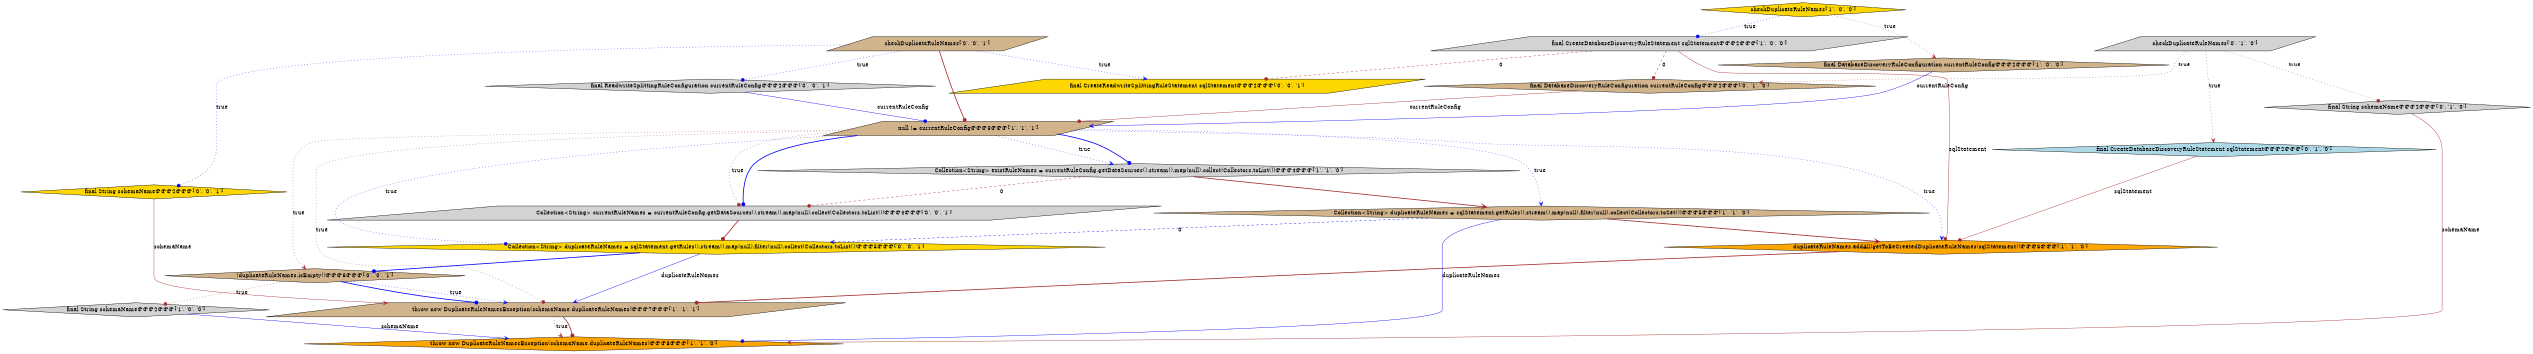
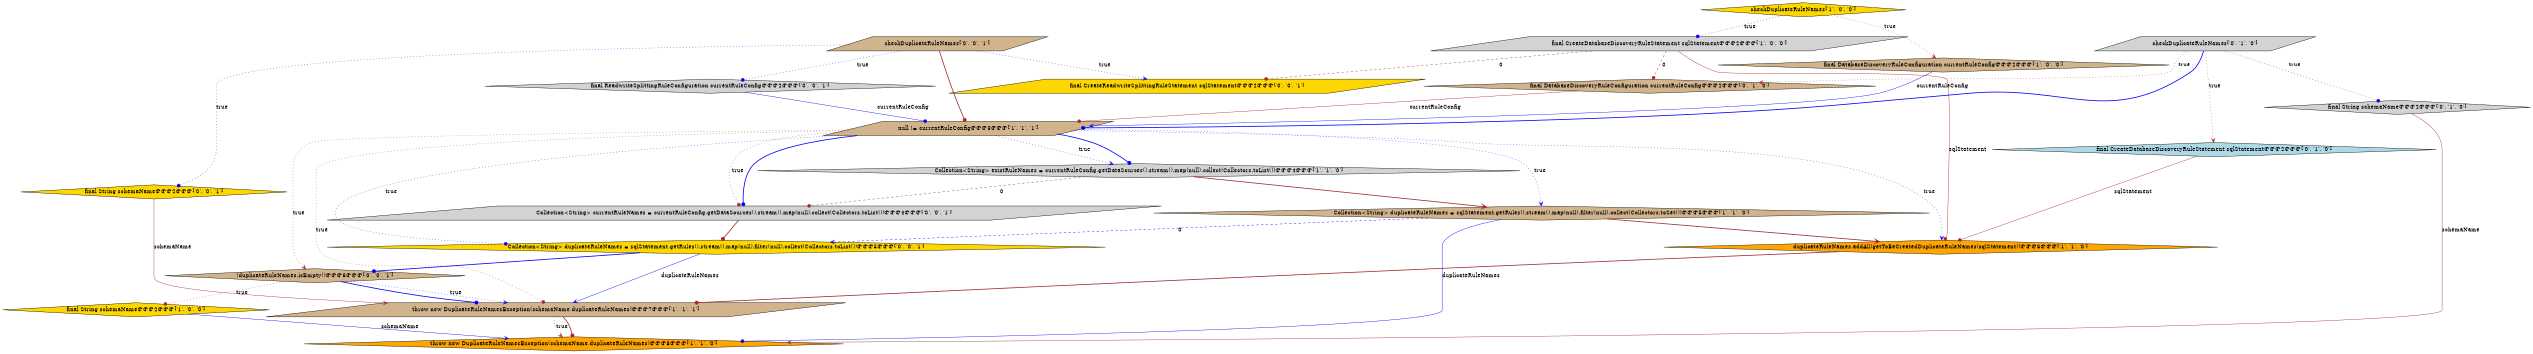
(2301, 76) -> (2301, 76)
none -> (1654, 116)
(136, 310) -> (136, 310)
